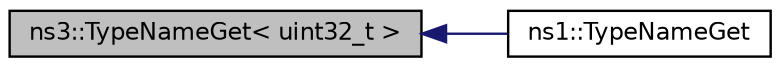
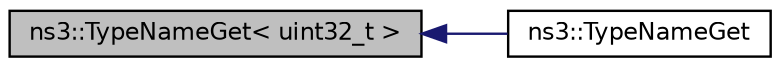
(639, 34) -> (639, 34)
